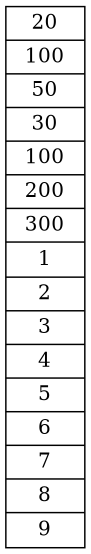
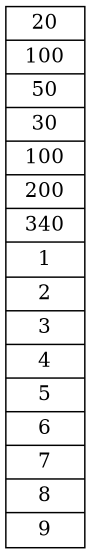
(45, 224) -> (45, 224)
